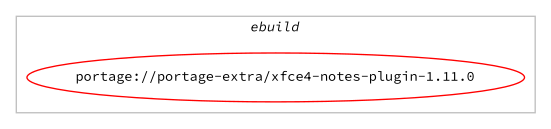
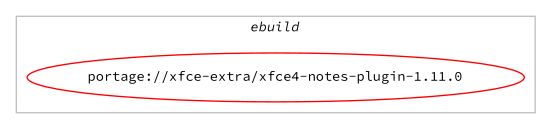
(276, 77) -> (276, 77)
